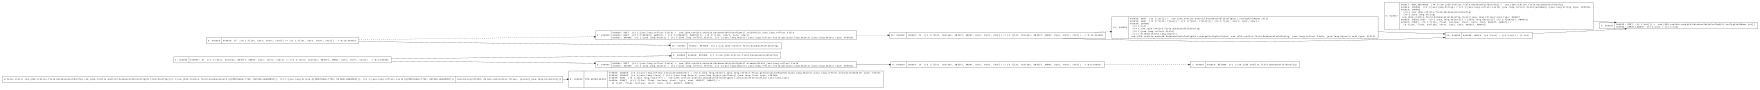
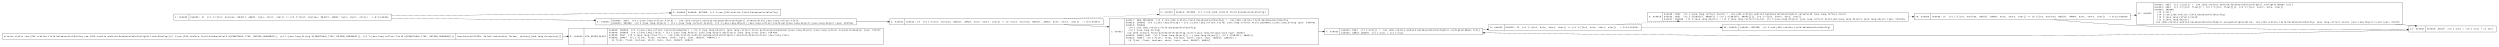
none -> (1086, 26)
none -> (1485, 29)
(1153, 34) -> (2172, 20)
